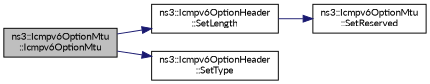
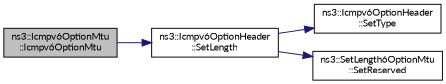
(369, 19) -> (378, 66)
(130, 53) -> (292, 31)
